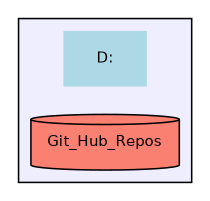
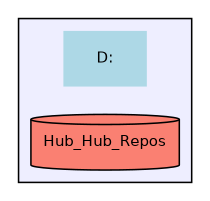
(105, 142) -> (105, 142)
